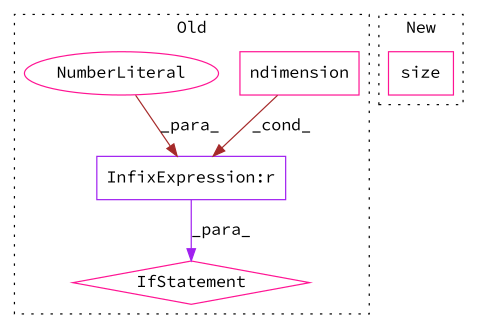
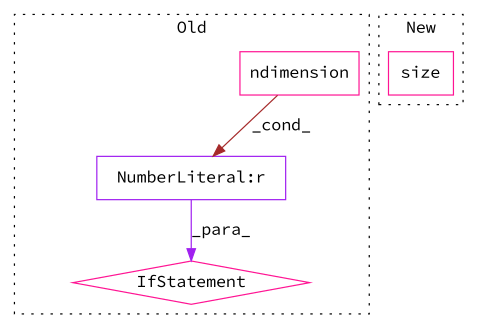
(121, 73) -> none
(191, 178) -> (191, 178)
